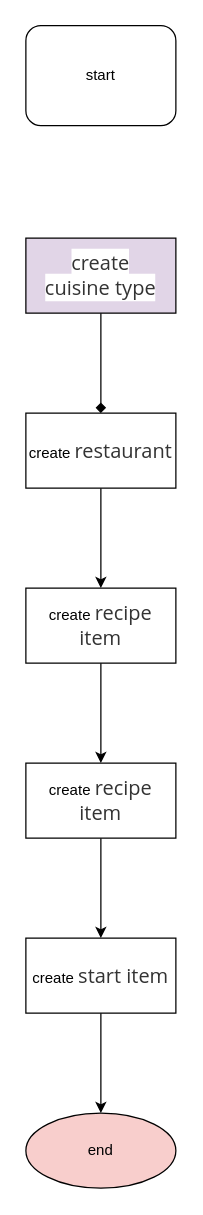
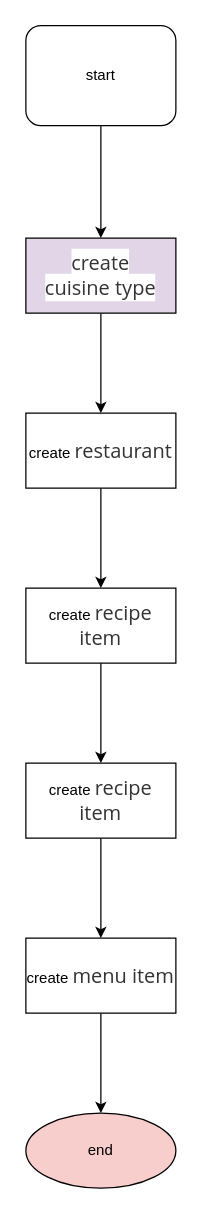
none -> (101, 178)
(101, 402) -> (101, 403)
(101, 976) -> (101, 976)
